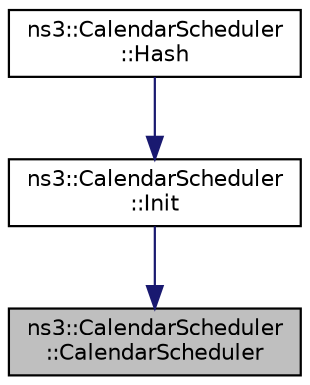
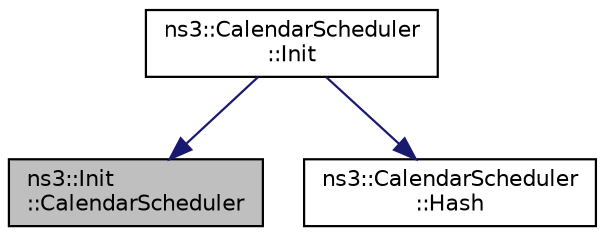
(155, 107) -> (363, 111)
(155, 342) -> (136, 193)
